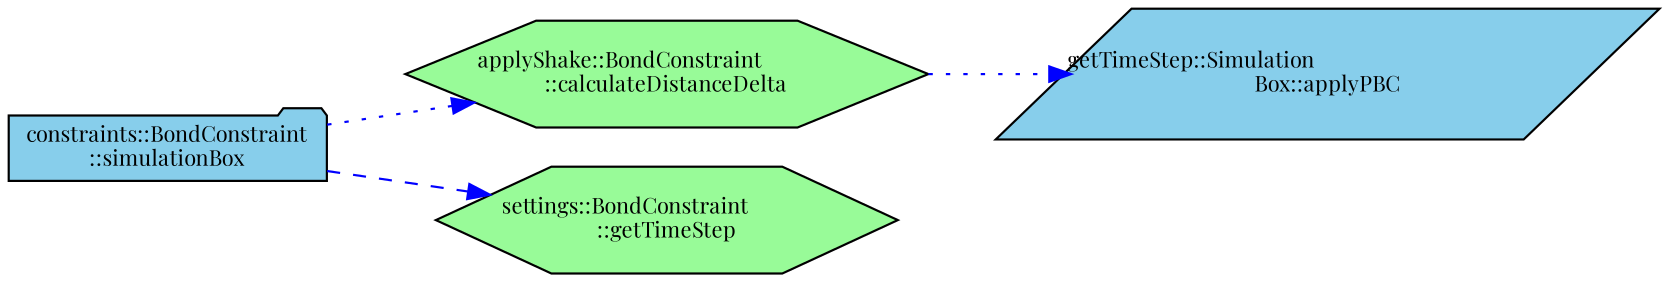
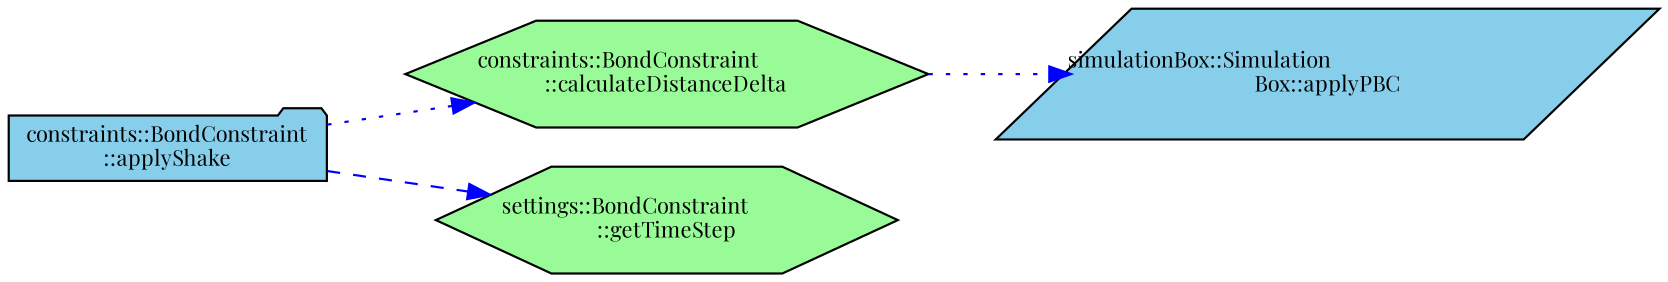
(667, 74) -> (667, 74)
(1328, 74) -> (1328, 74)
(168, 148) -> (168, 148)
